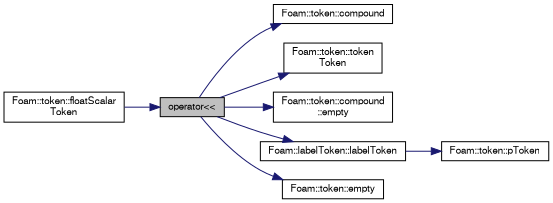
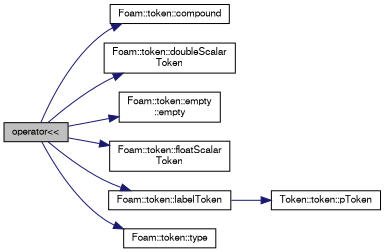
(333, 58) -> (170, 58)
(137, 107) -> (84, 141)
(333, 107) -> (170, 107)
(333, 151) -> (170, 200)
(495, 151) -> (326, 200)
(333, 189) -> (170, 238)
